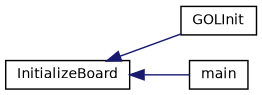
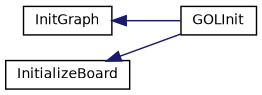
none -> (68, 21)
(219, 75) -> none
